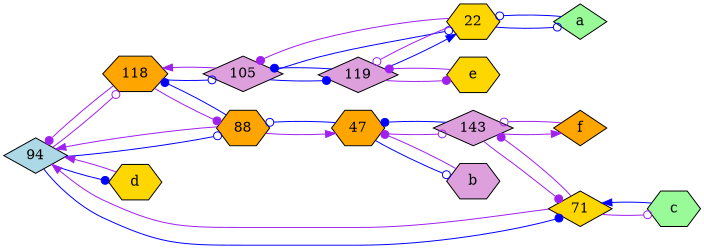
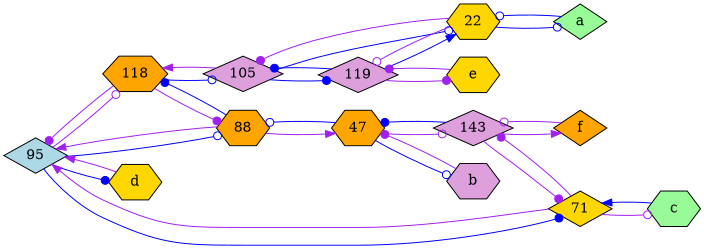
(36, 156) -> (36, 156)
